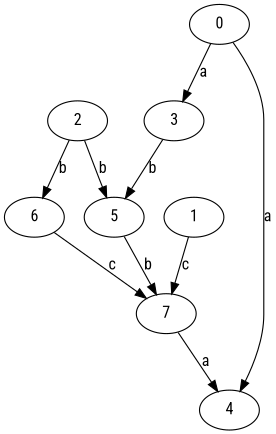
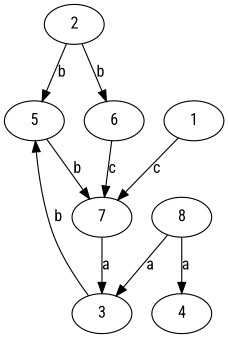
(219, 24) -> (182, 217)
(195, 357) -> (102, 260)
